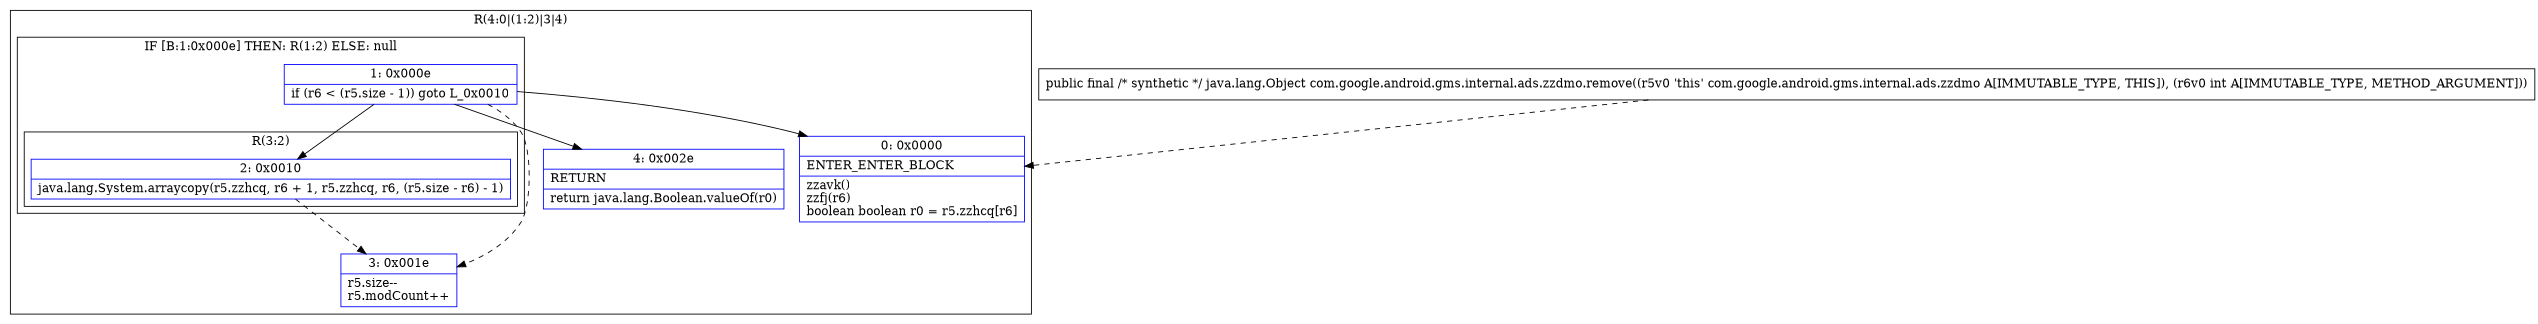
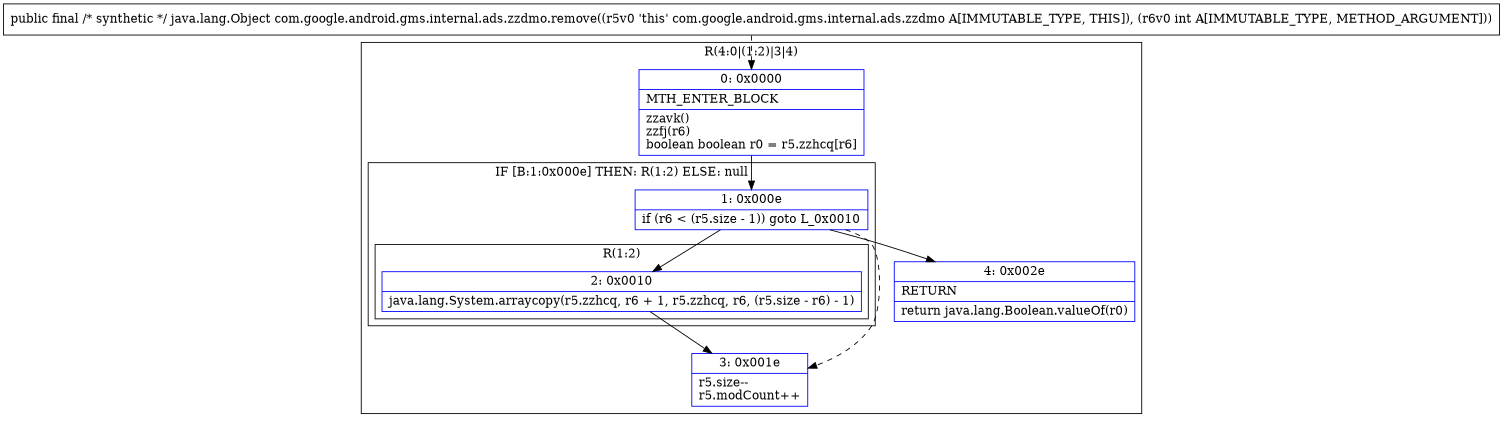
(659, 107) -> (751, 168)
(271, 142) -> (622, 254)
(880, 166) -> (713, 99)
(327, 224) -> (679, 331)
